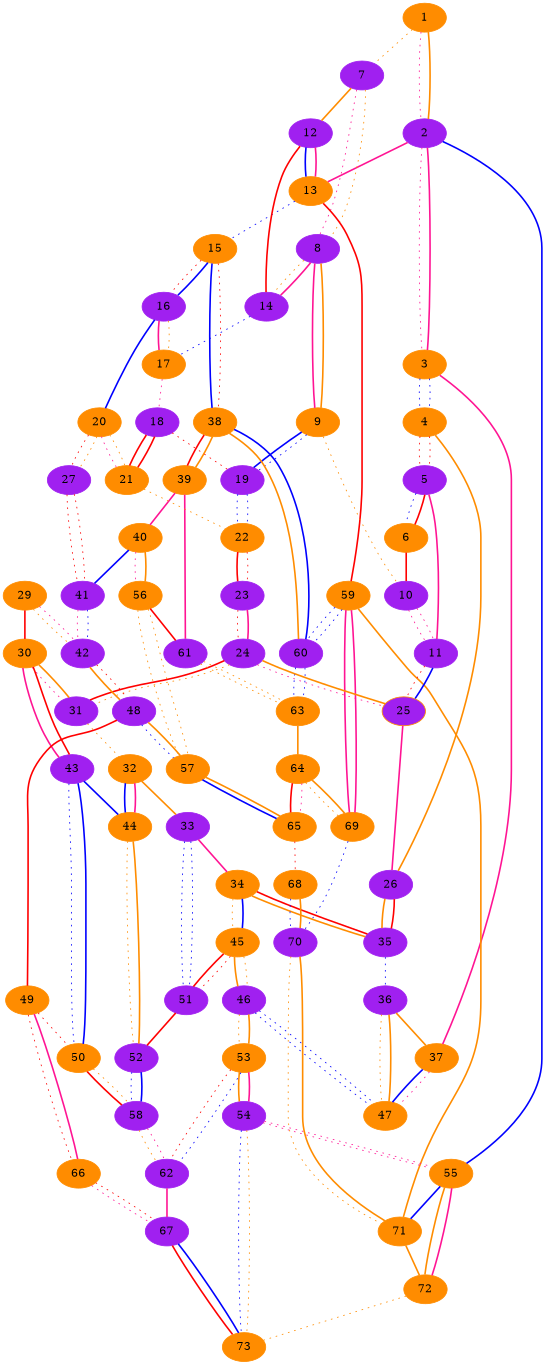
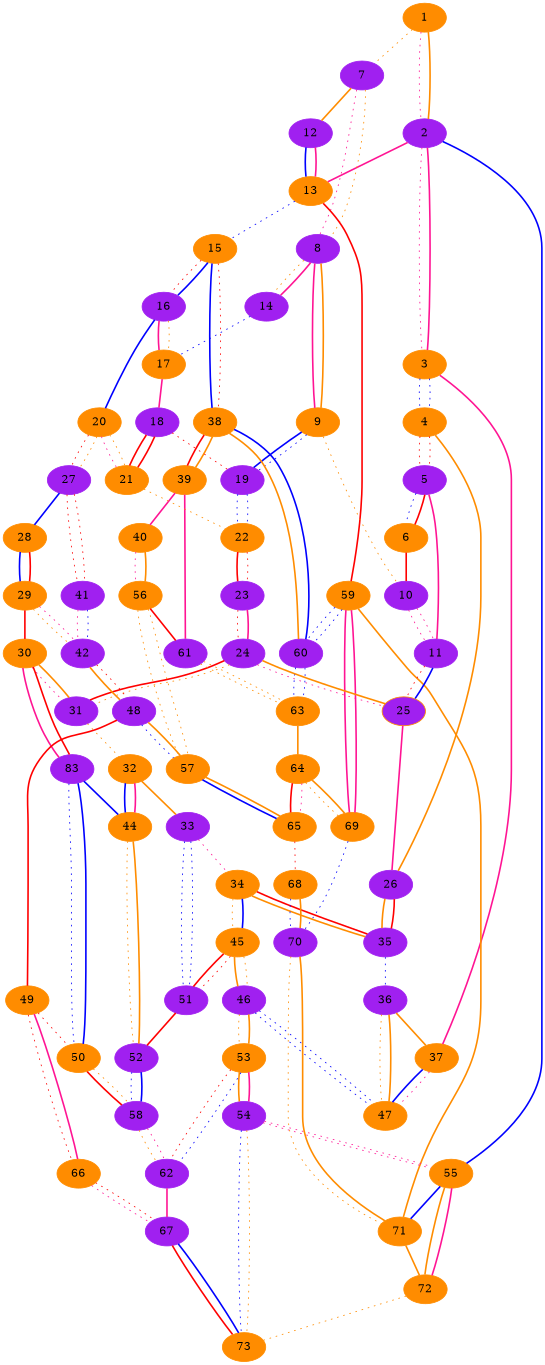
(270, 224) -> none
(161, 393) -> (161, 393)
none -> (25, 538)
(112, 567) -> none
(72, 769) -> (72, 769)
(213, 856) -> (213, 856)
